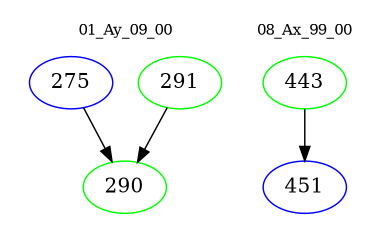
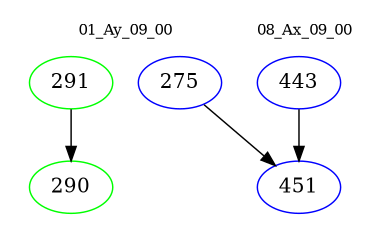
(305, 31) -> (305, 31)
(305, 83) -> (299, 83)
(94, 128) -> (224, 121)
